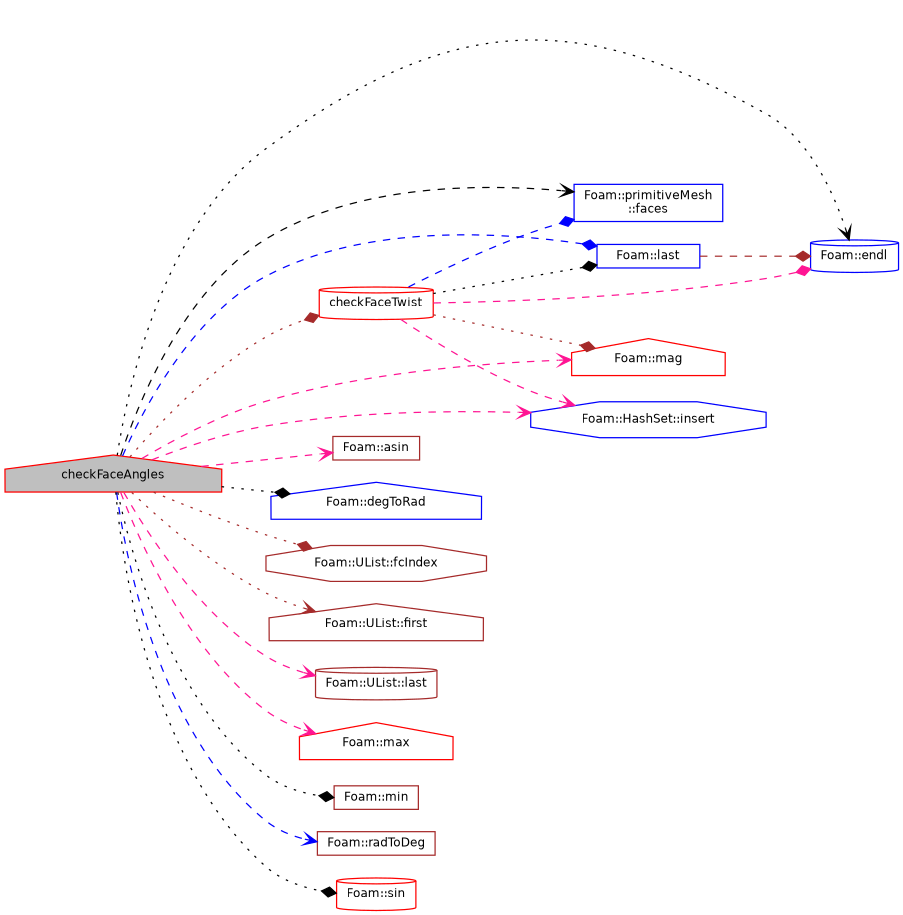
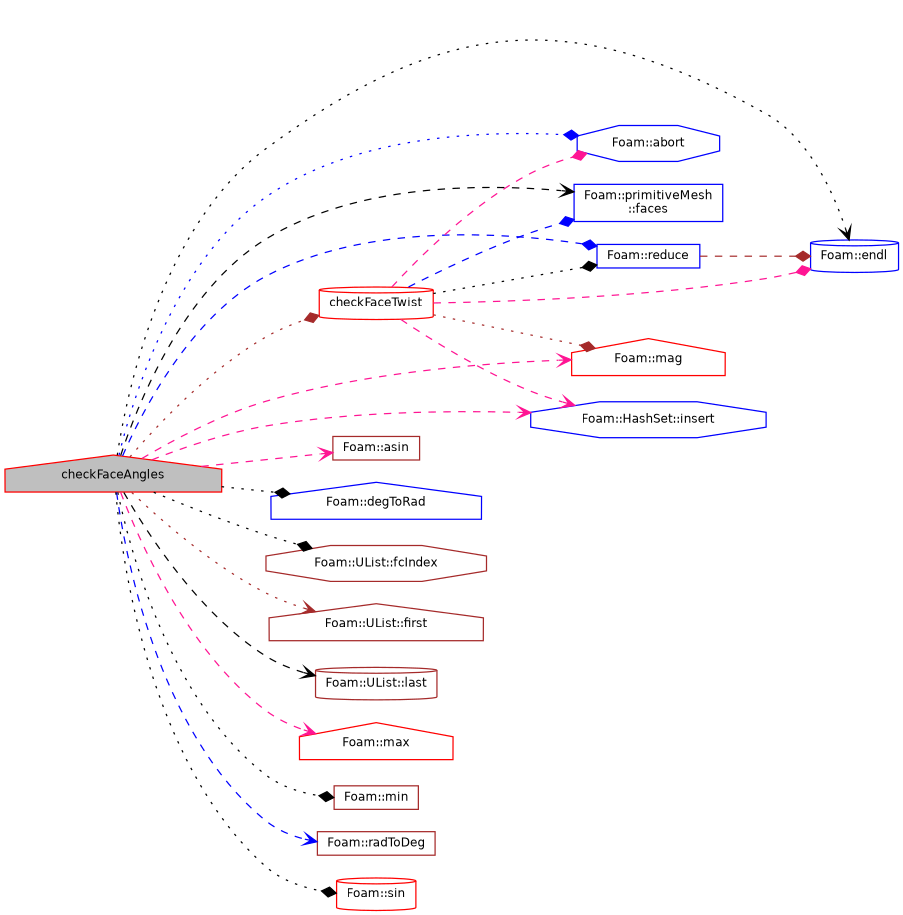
none -> (648, 143)
(648, 256) -> (648, 256)
(225, 520) -> (225, 520)
(199, 598) -> (199, 598)
